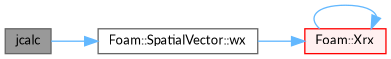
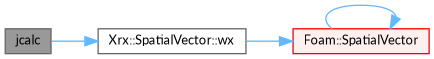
(178, 41) -> (172, 41)
(345, 41) -> (361, 41)
